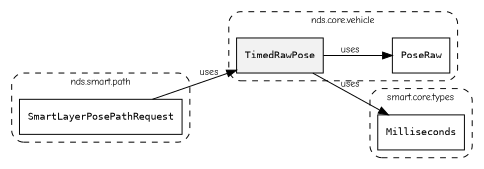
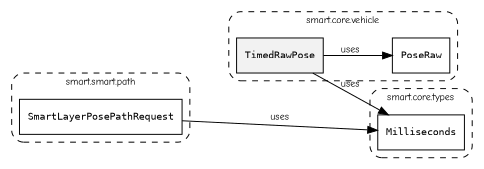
(343, 21) -> (343, 21)
(101, 82) -> (101, 82)
(182, 89) -> (275, 125)
